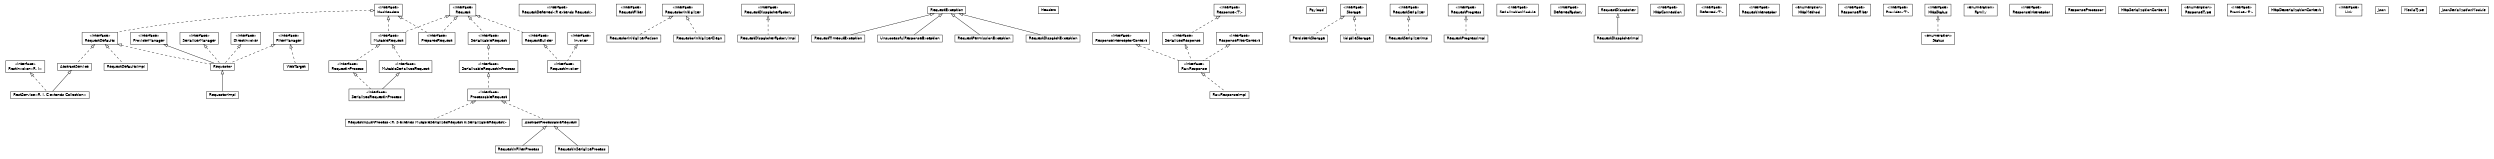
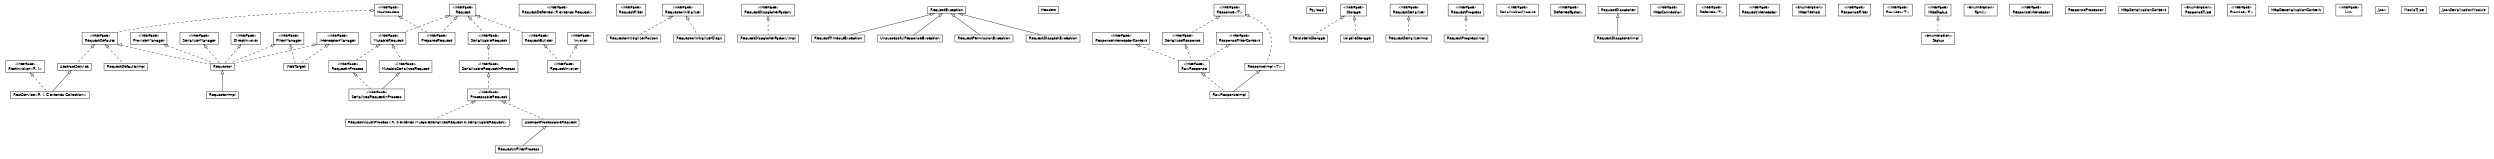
(388, 26) -> none
none -> (337, 38)
(191, 54) -> (191, 54)
none -> (1265, 67)
(582, 149) -> none
